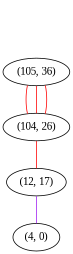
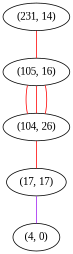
none -> (36, 17)
(36, 72) -> (36, 72)
(36, 182) -> (36, 182)
